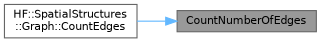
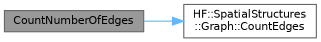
(151, 21) -> (158, 21)
